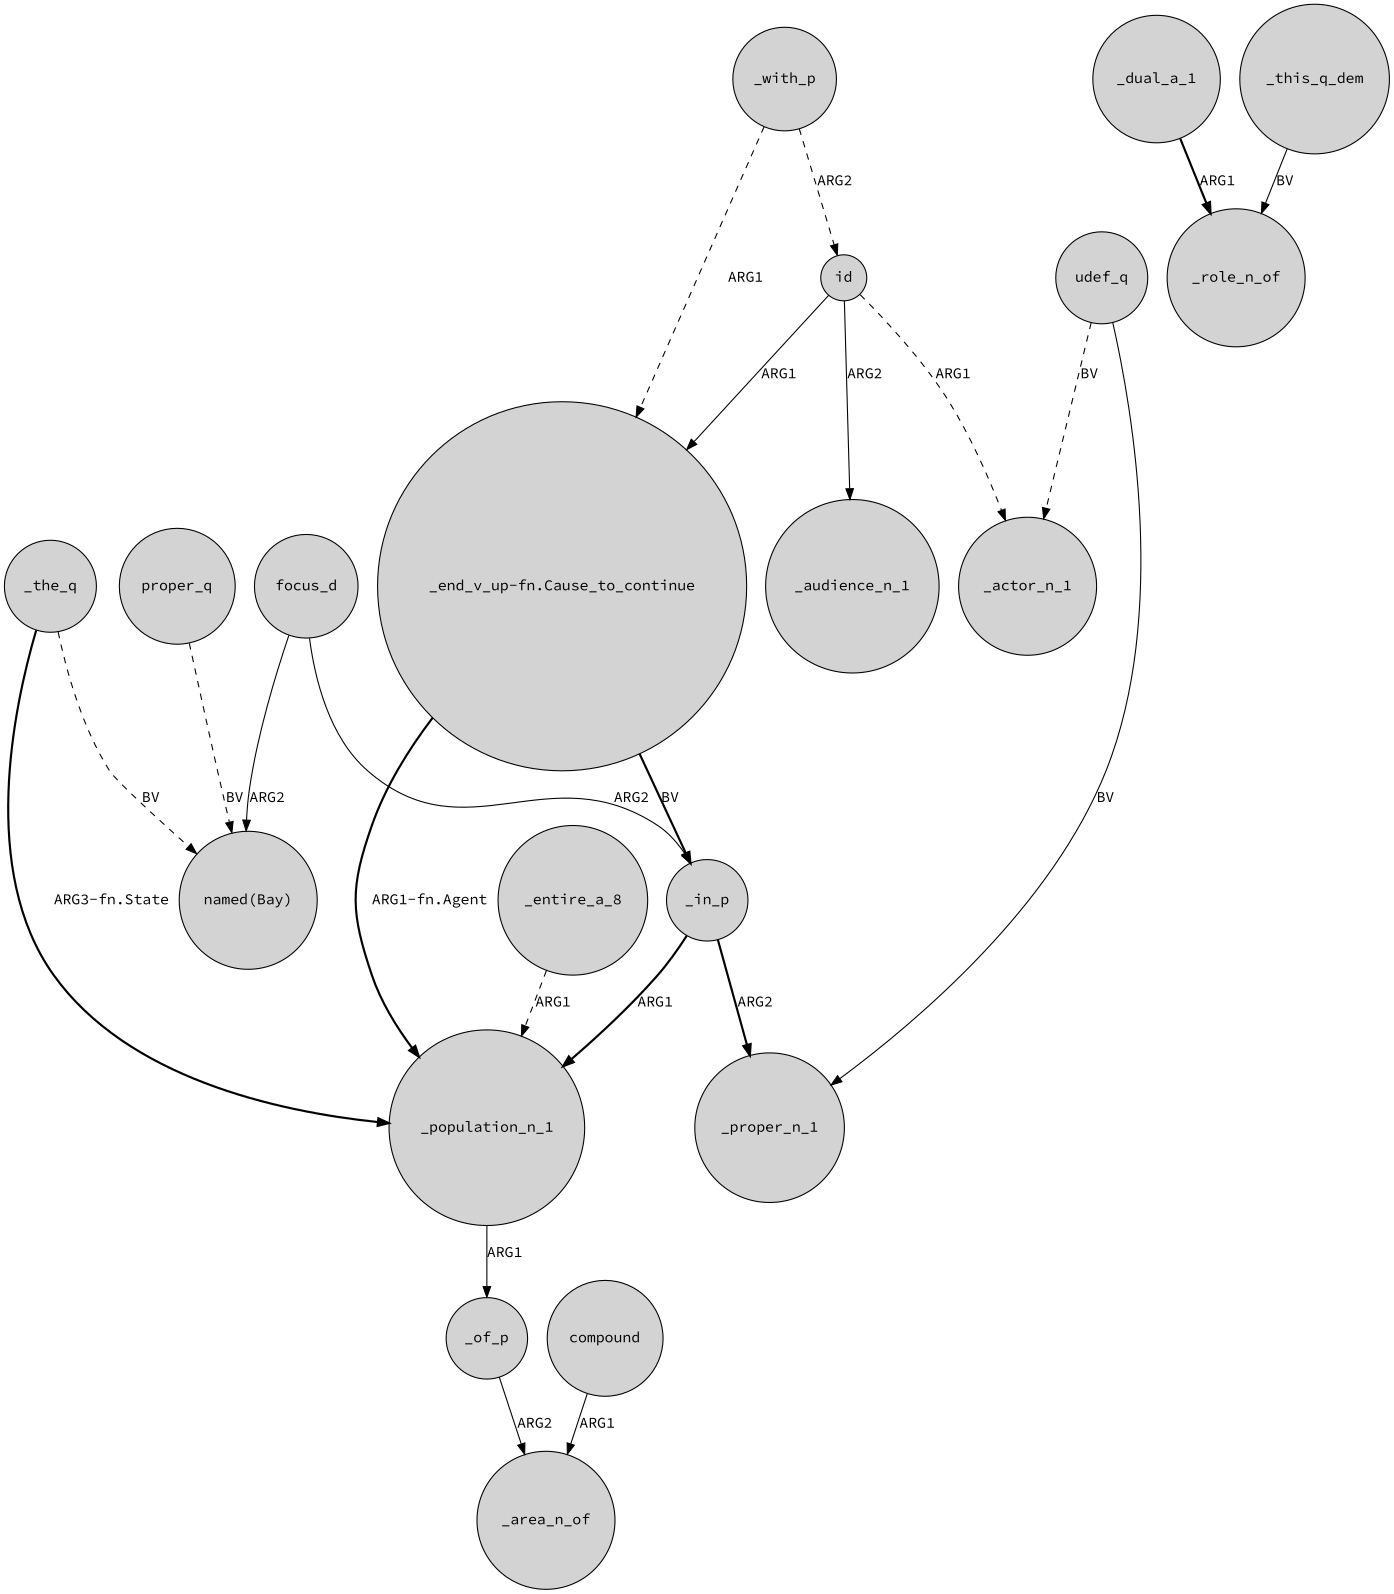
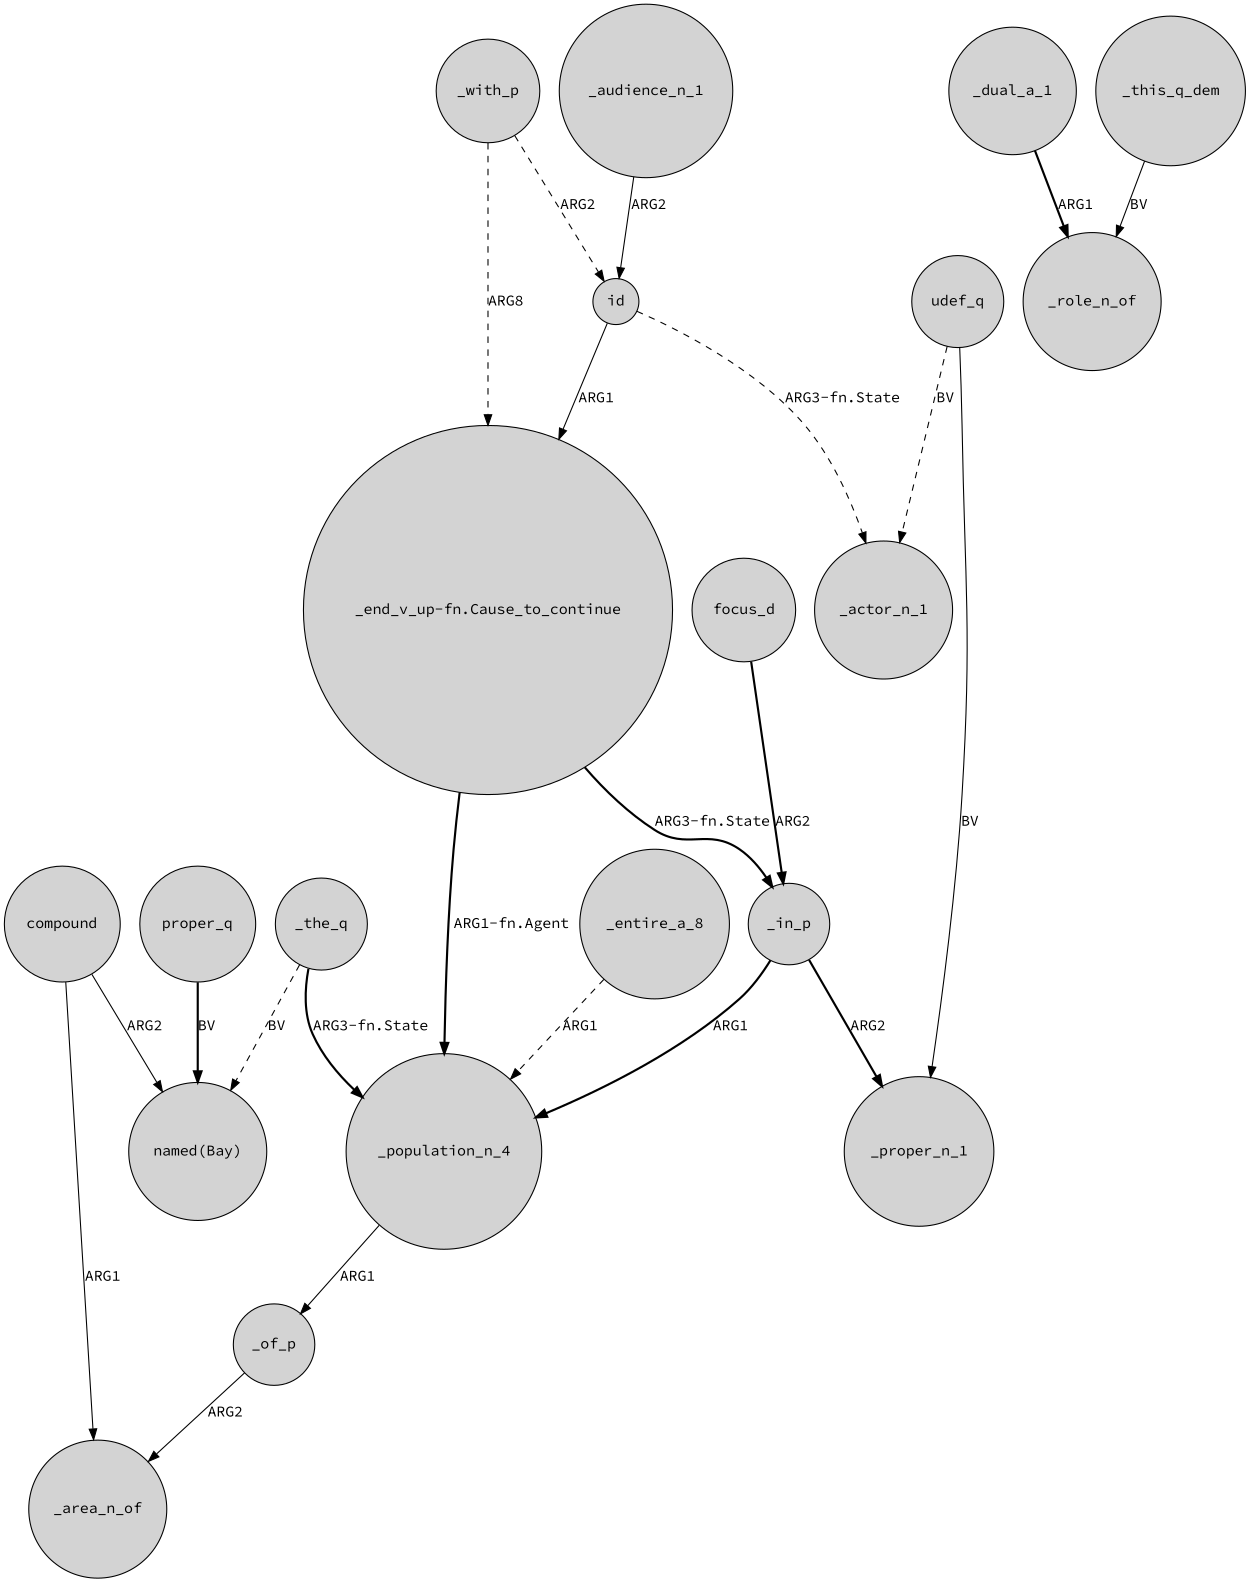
(746, 278) -> (506, 302)
(953, 374) -> (843, 398)
(847, 395) -> (627, 222)
(262, 726) -> (124, 1028)
(209, 733) -> (198, 1027)
(670, 798) -> (713, 822)
(457, 806) -> (766, 767)
(487, 1128) -> (444, 1151)
